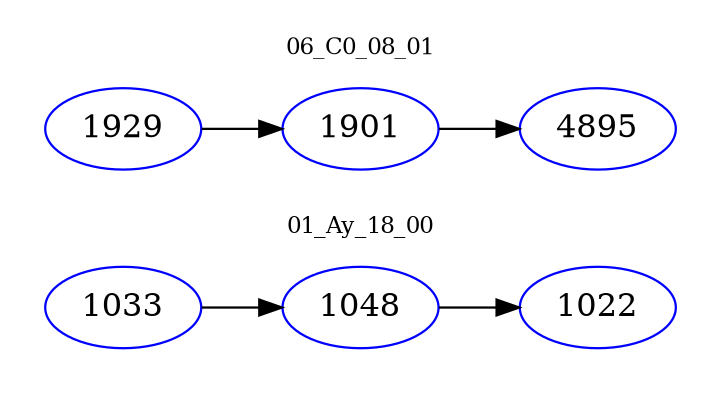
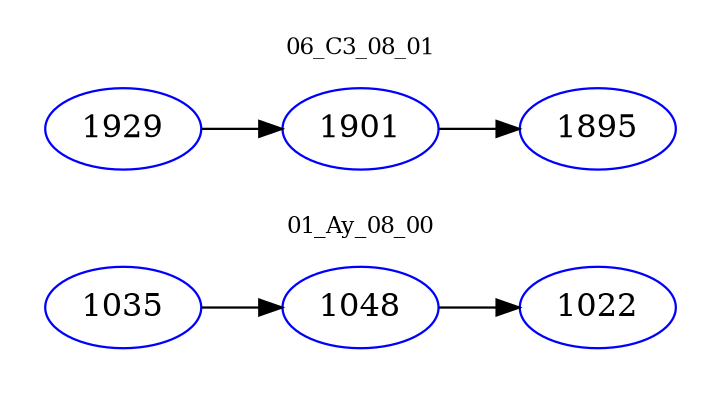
(361, 49) -> (361, 49)
(598, 129) -> (598, 129)
(360, 227) -> (360, 227)
(123, 308) -> (123, 308)
